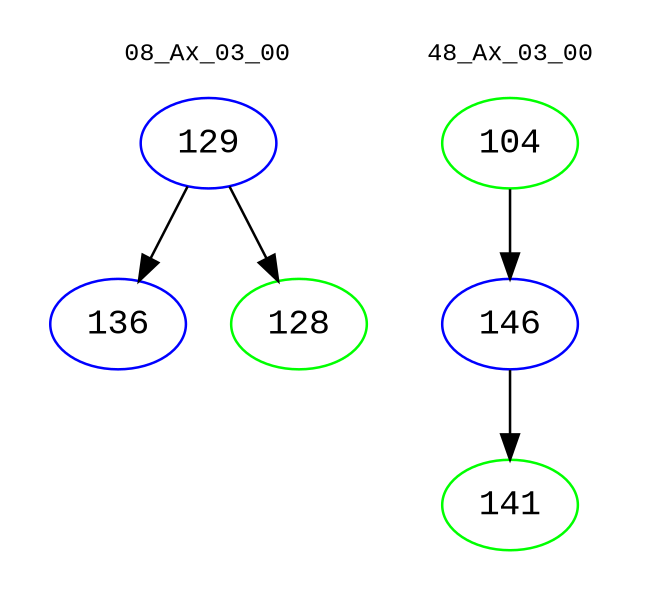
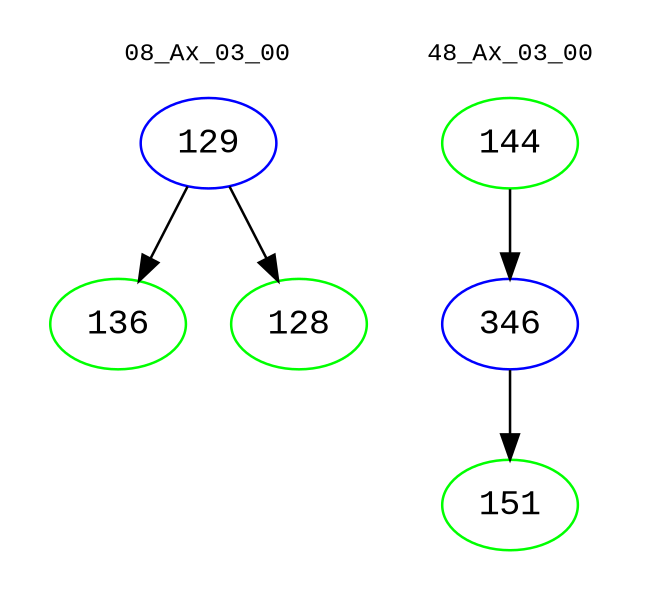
(510, 143) -> (510, 143)
(118, 324) -> (118, 324)
(510, 324) -> (510, 324)
(510, 505) -> (510, 505)
